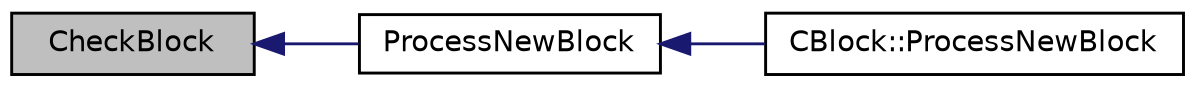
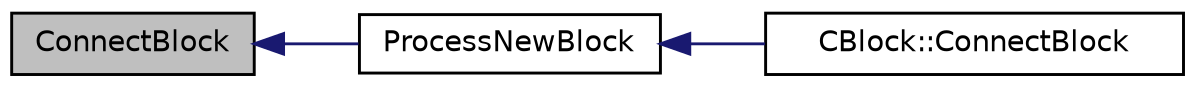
(133, 44) -> (133, 44)
(975, 44) -> (975, 44)
